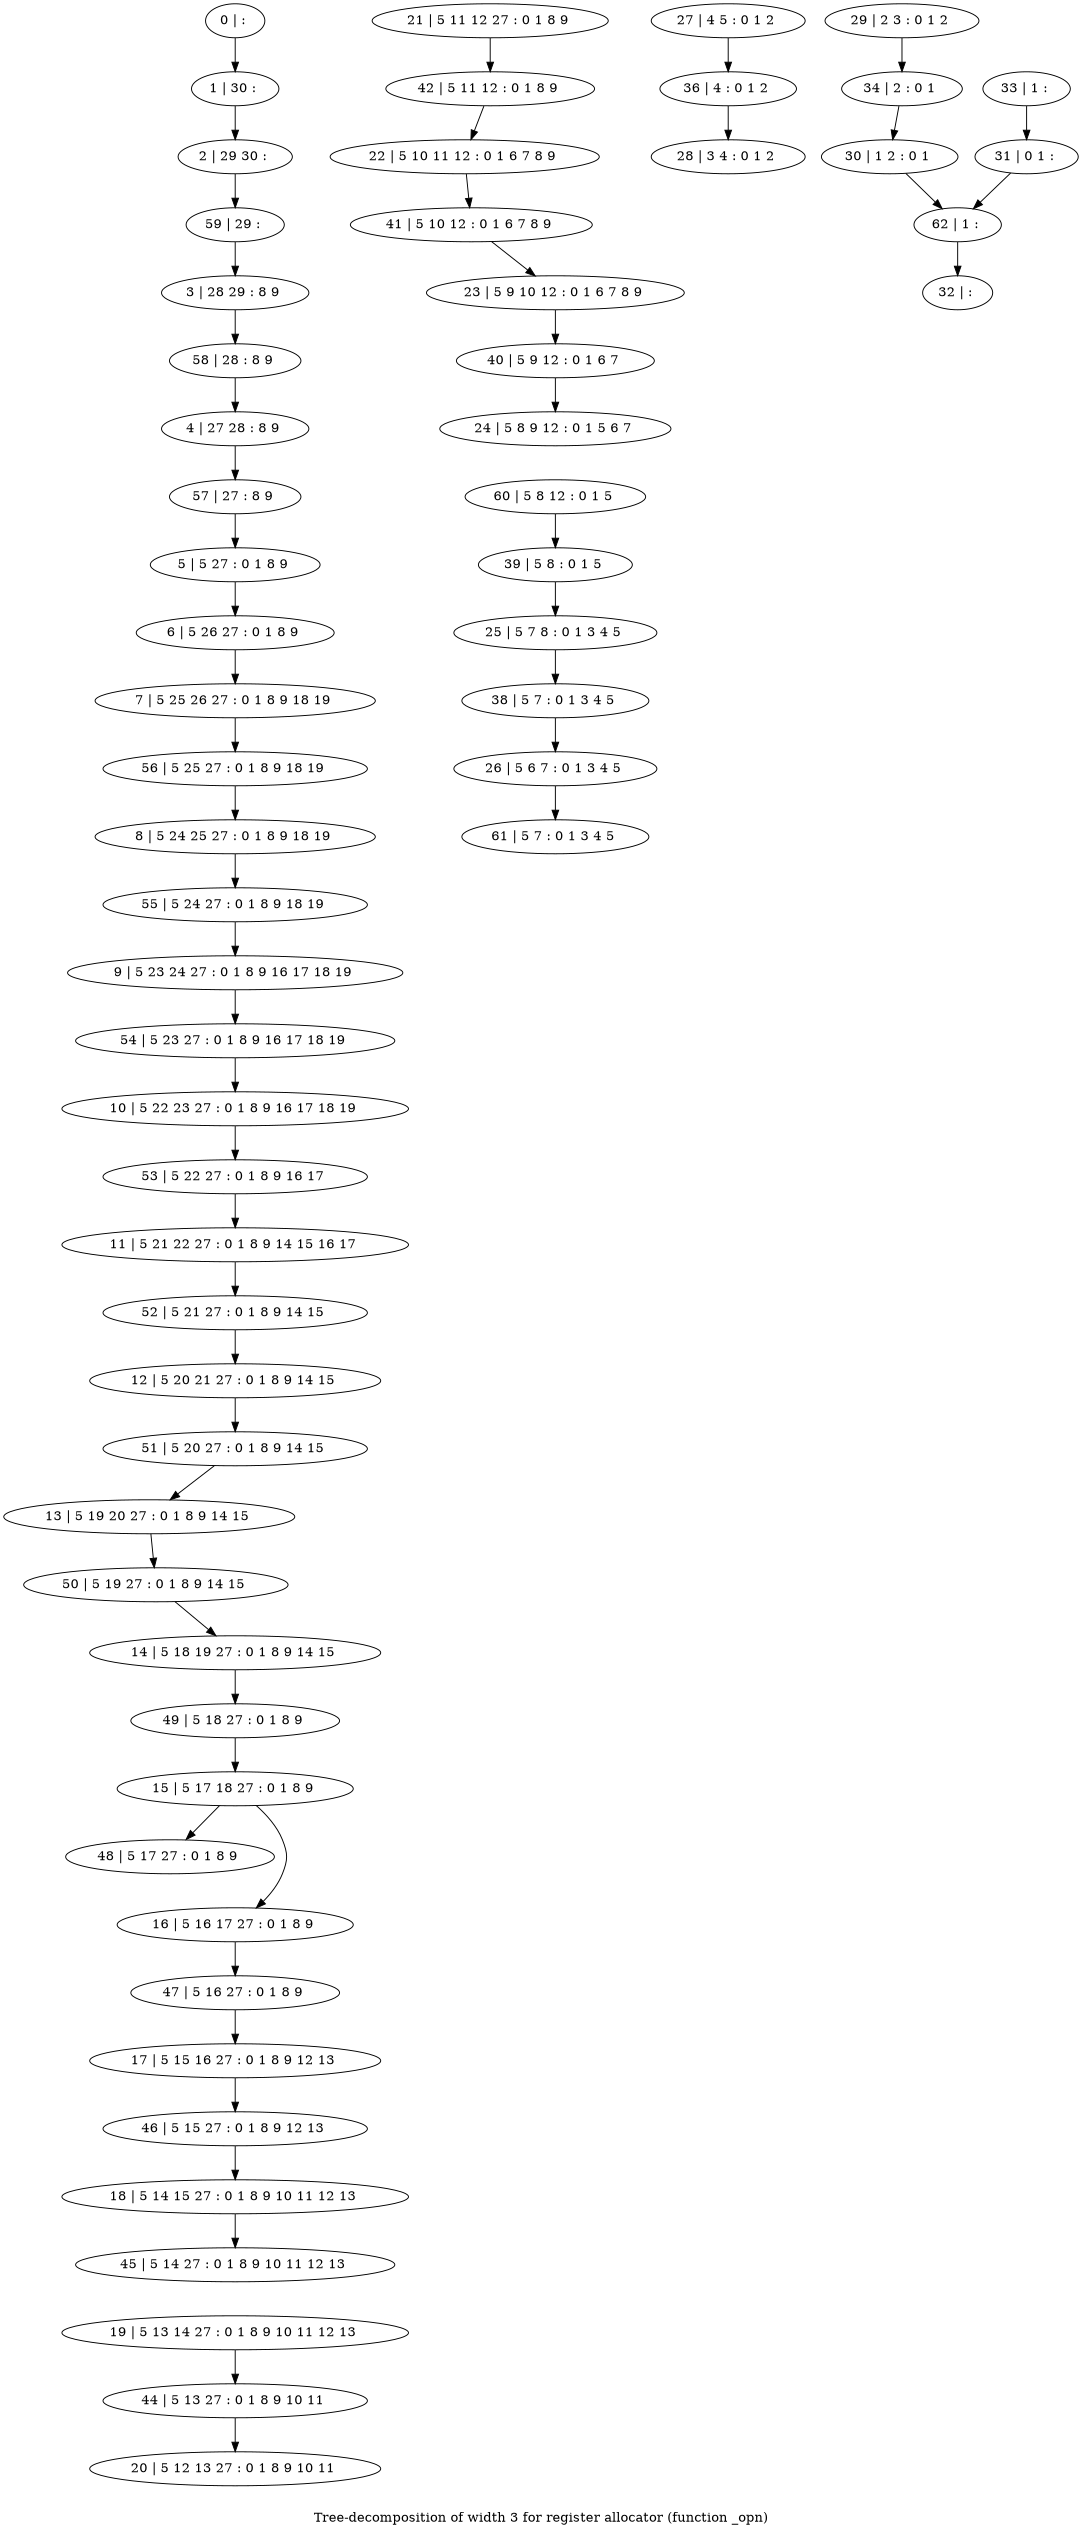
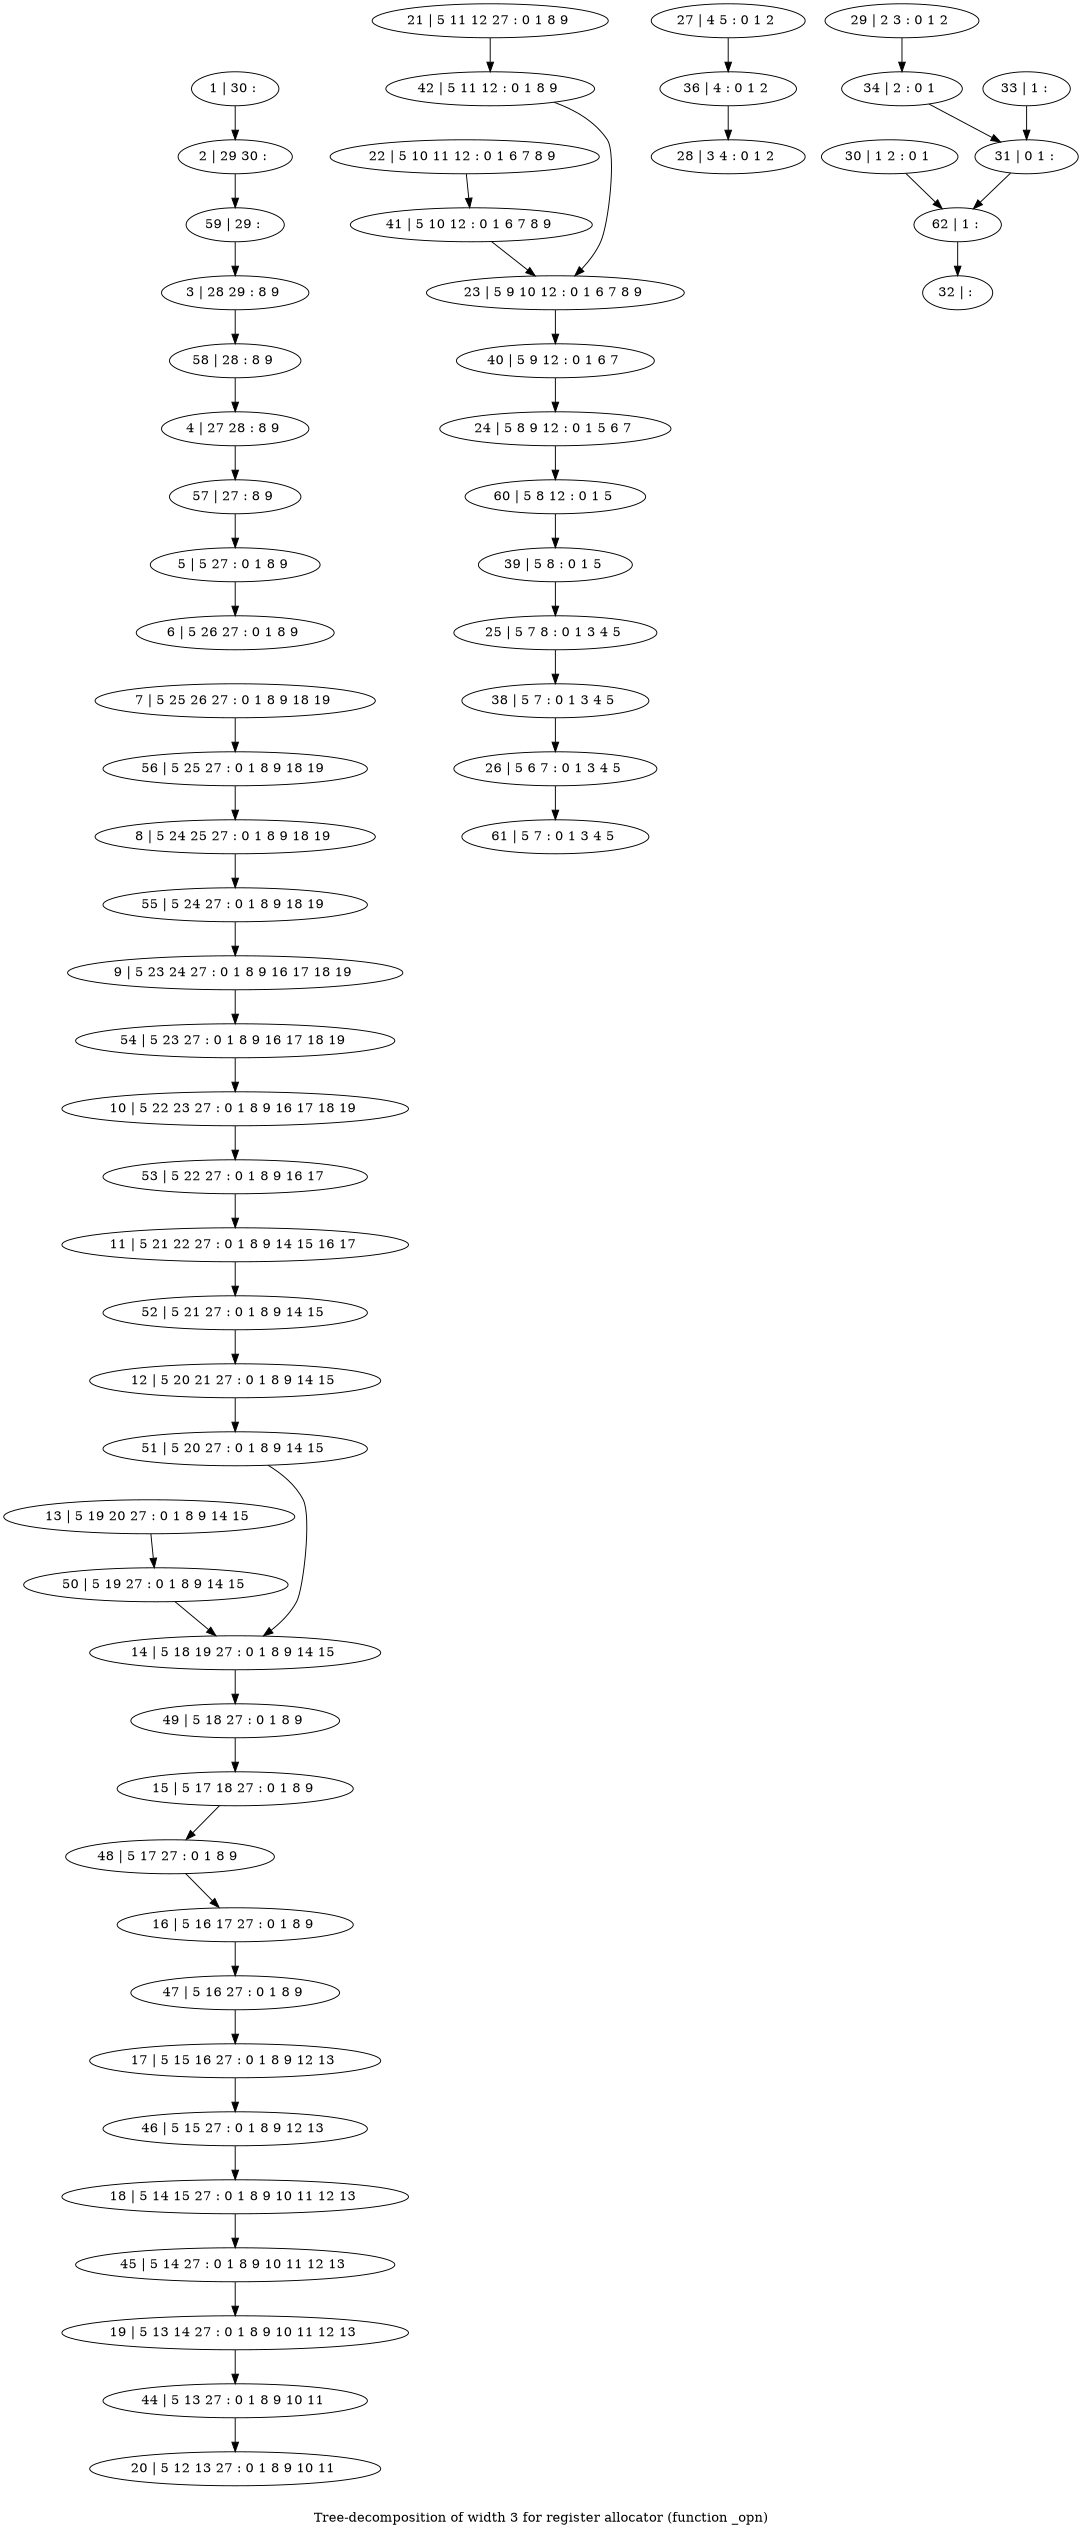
(235, 21) -> none
(479, 118) -> (611, 175)
(897, 118) -> (961, 121)
none -> (555, 458)
(235, 662) -> none
(196, 1480) -> (306, 1545)
(286, 1852) -> (199, 1887)
none -> (235, 2294)
